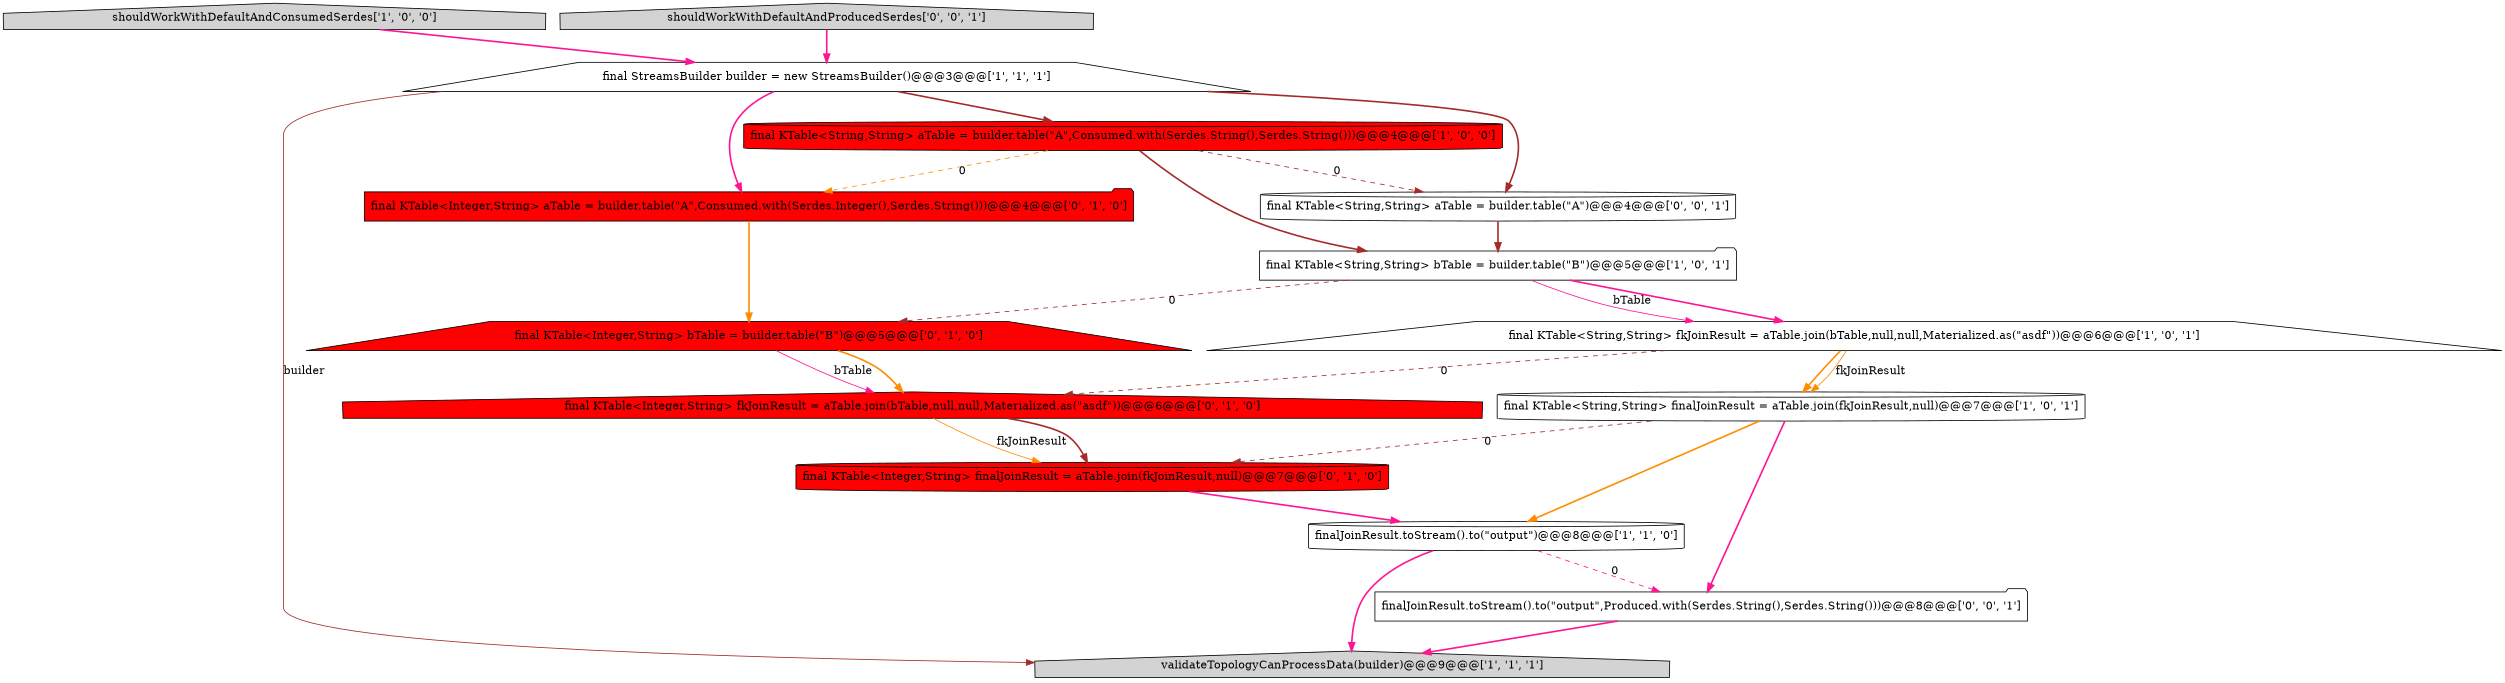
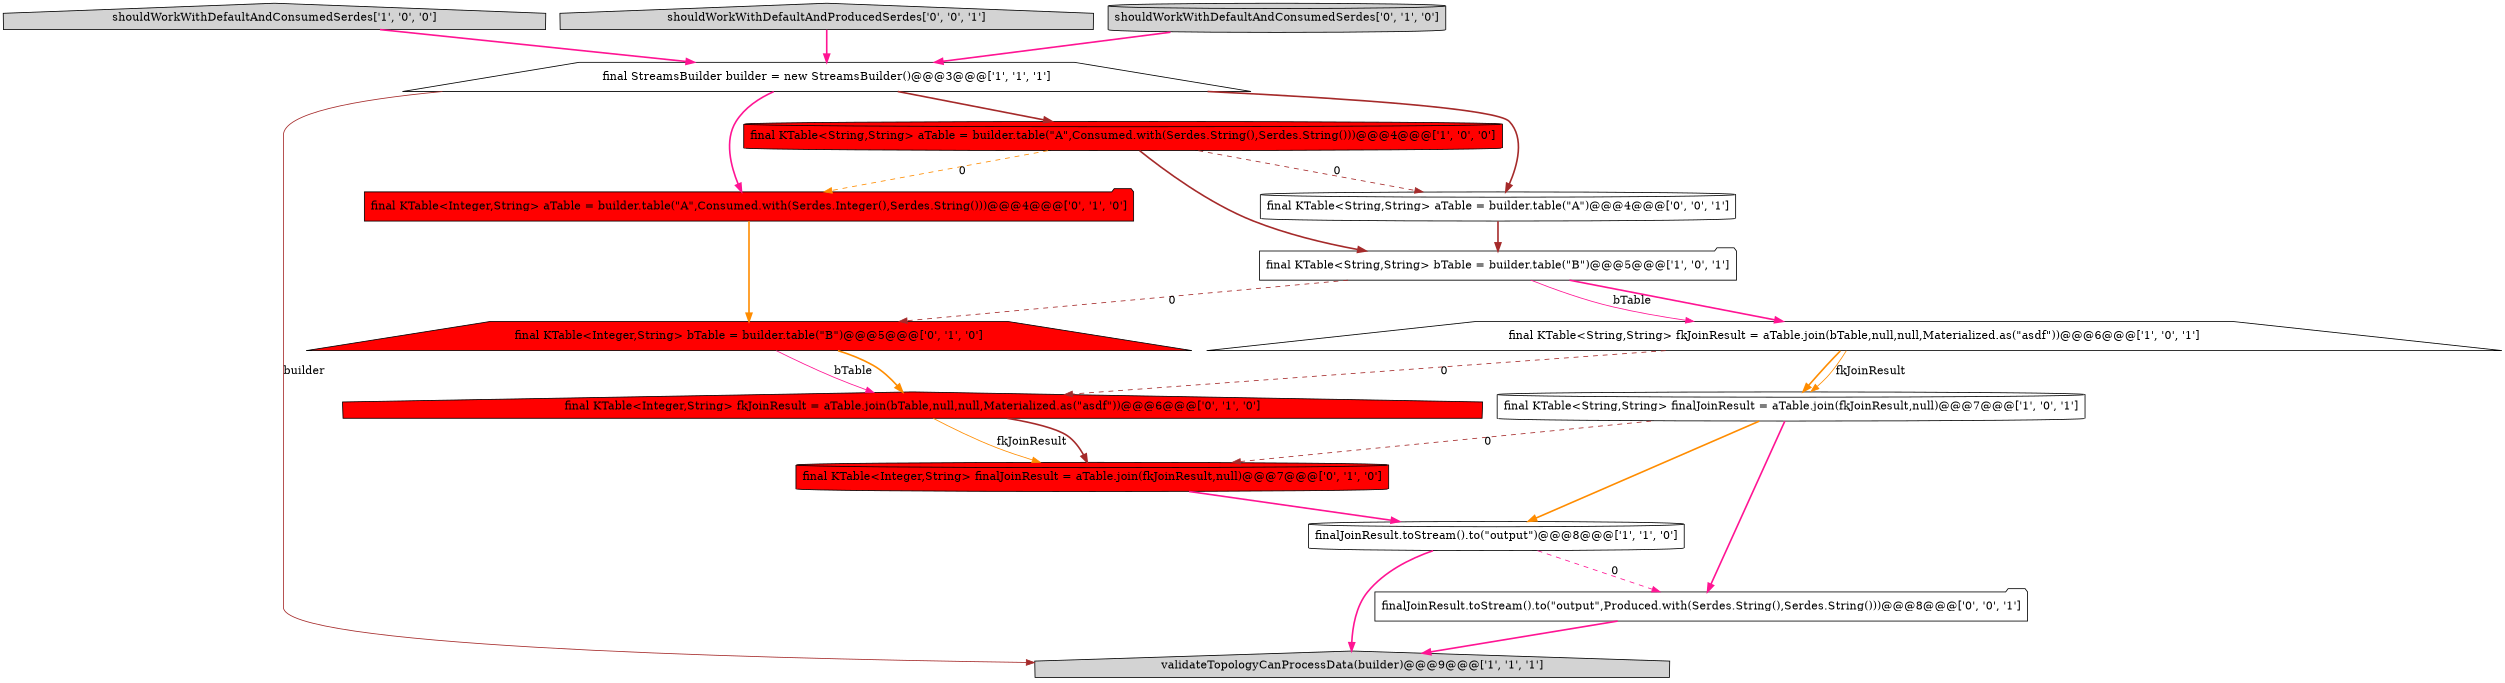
none -> (1277, 18)
